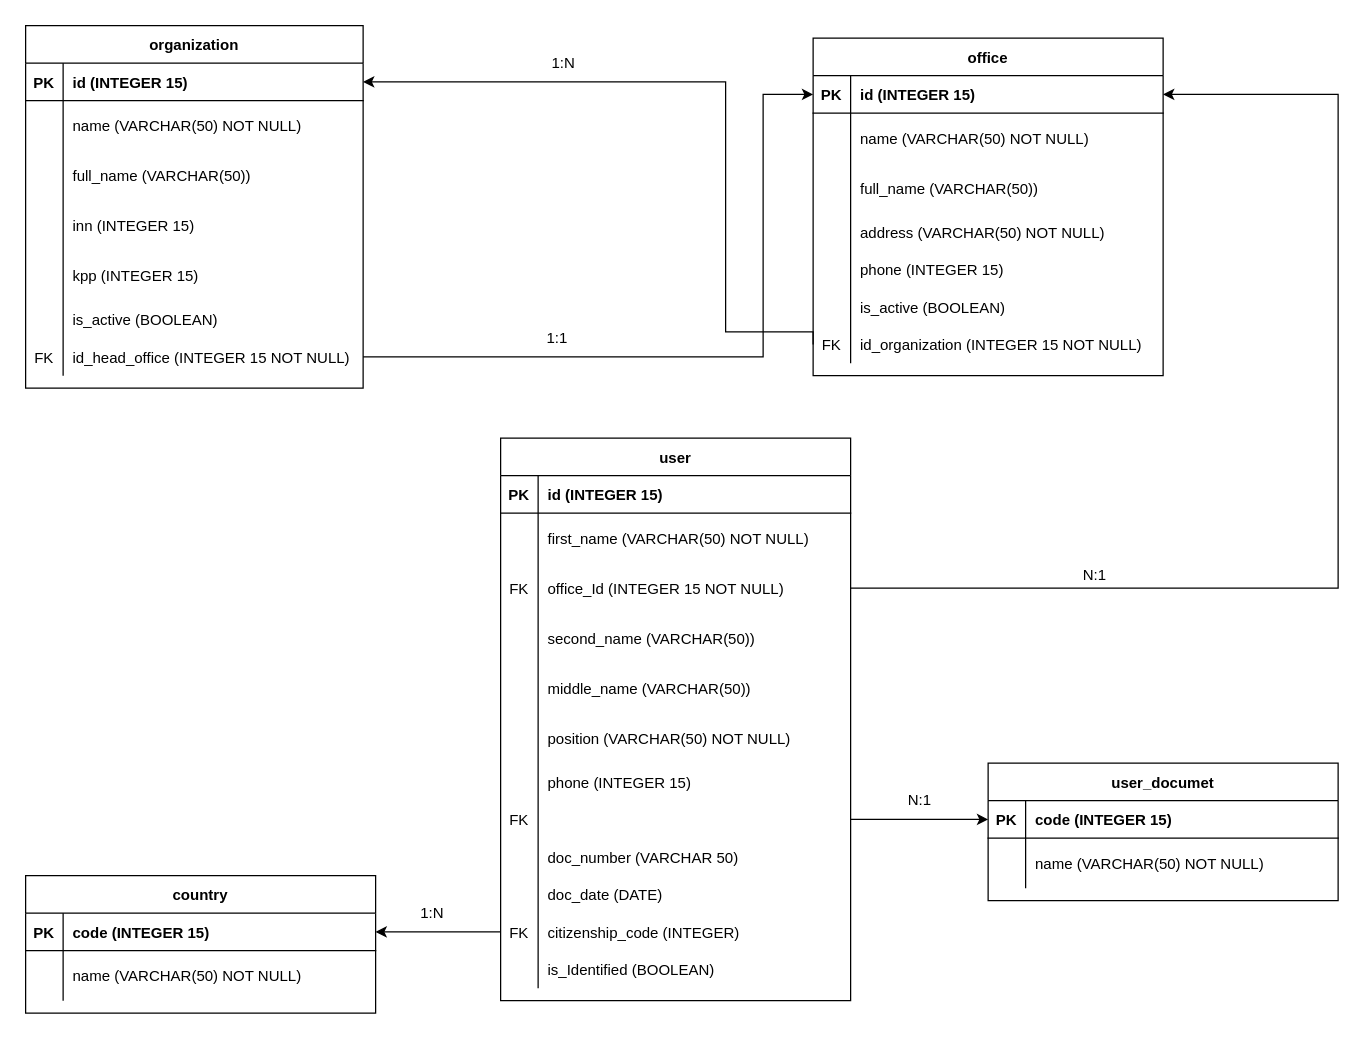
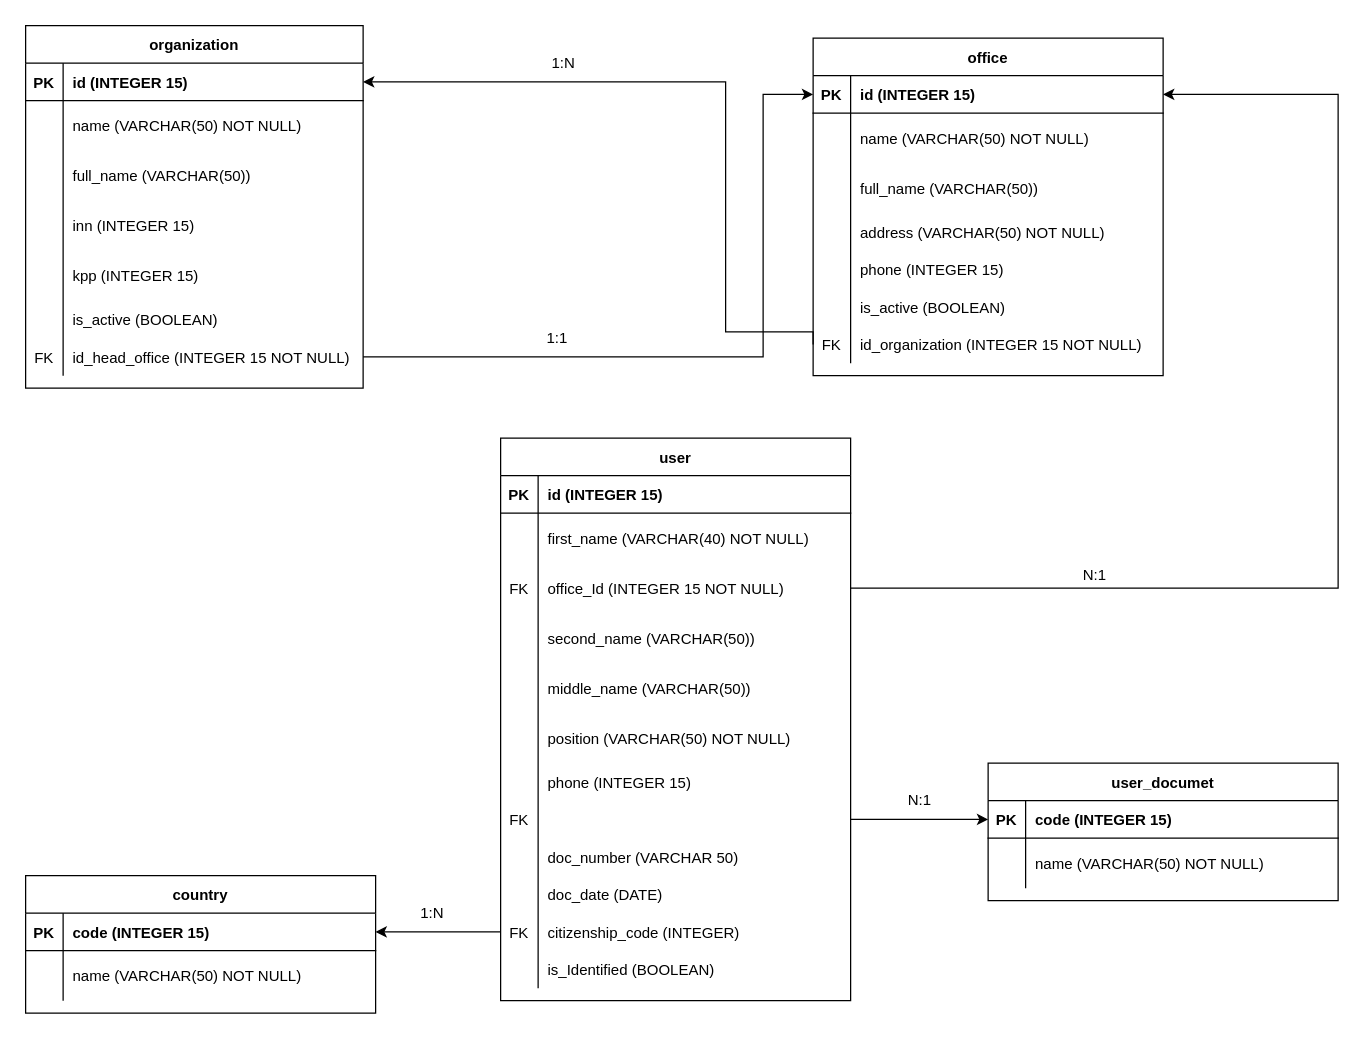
(680, 539) -> (680, 539)
